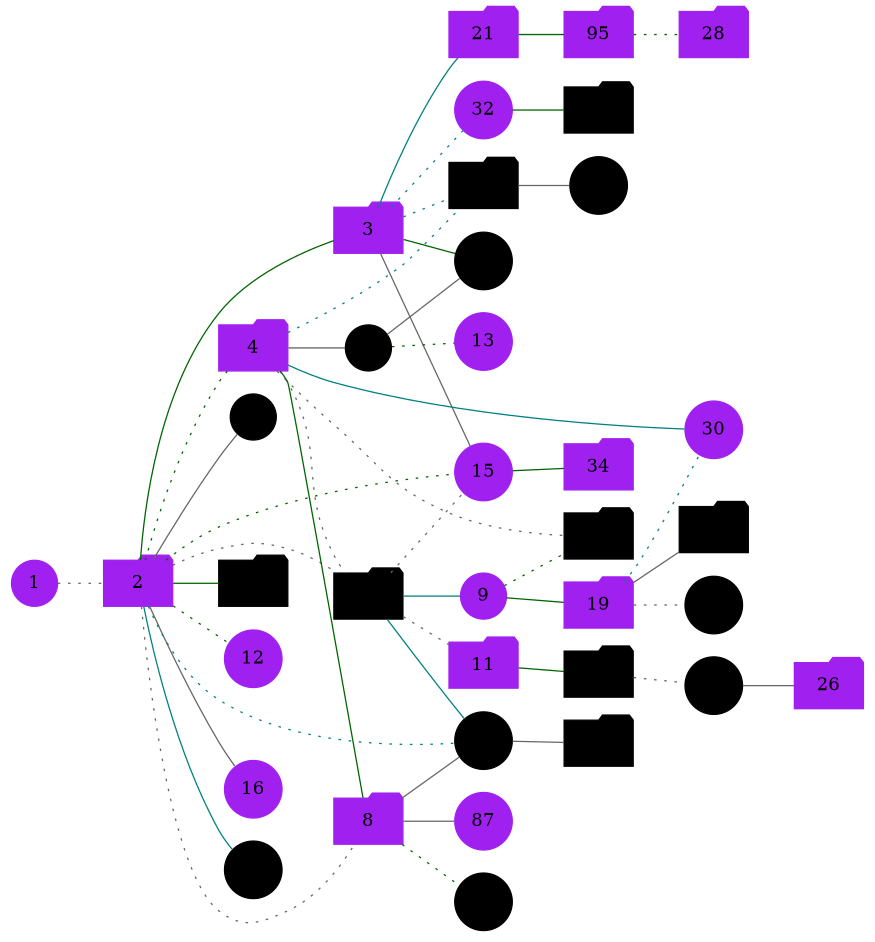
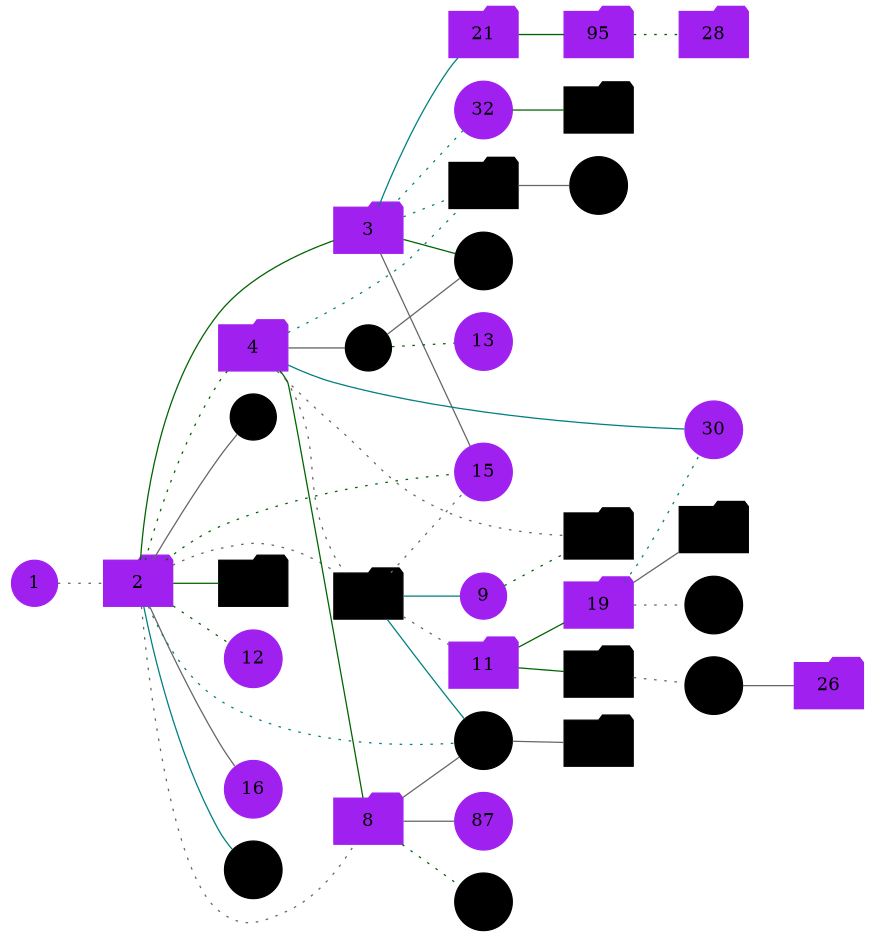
(599, 467) -> none
(535, 600) -> (541, 635)
